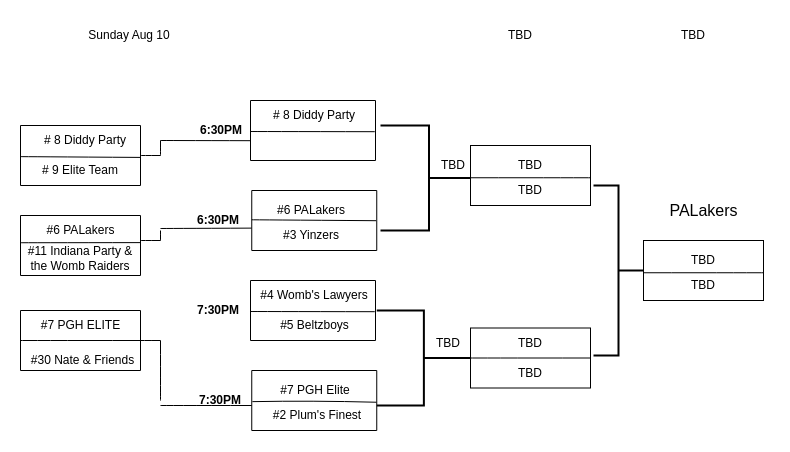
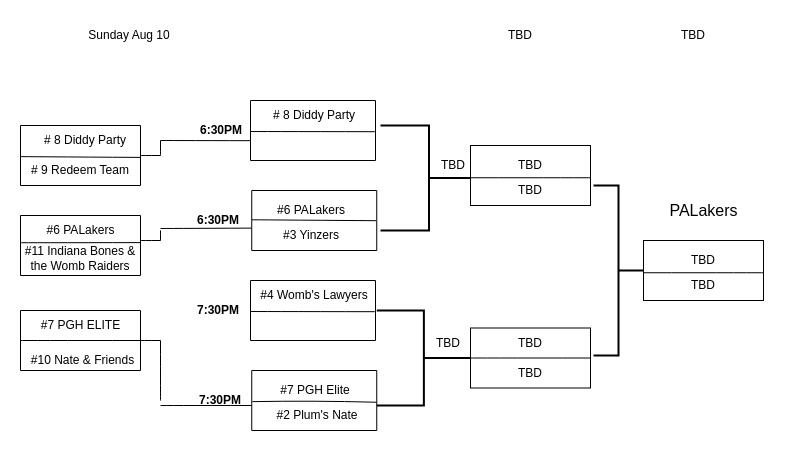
(81, 171) -> (81, 171)
(81, 259) -> (81, 259)
(315, 326) -> none
(83, 361) -> (83, 361)
(318, 416) -> (318, 416)
